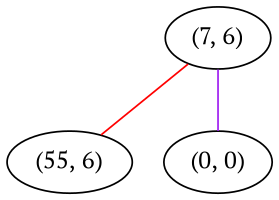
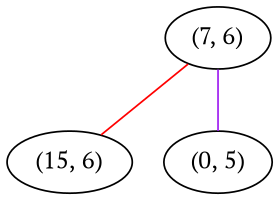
(70, 162) -> (70, 162)
(218, 162) -> (218, 162)
